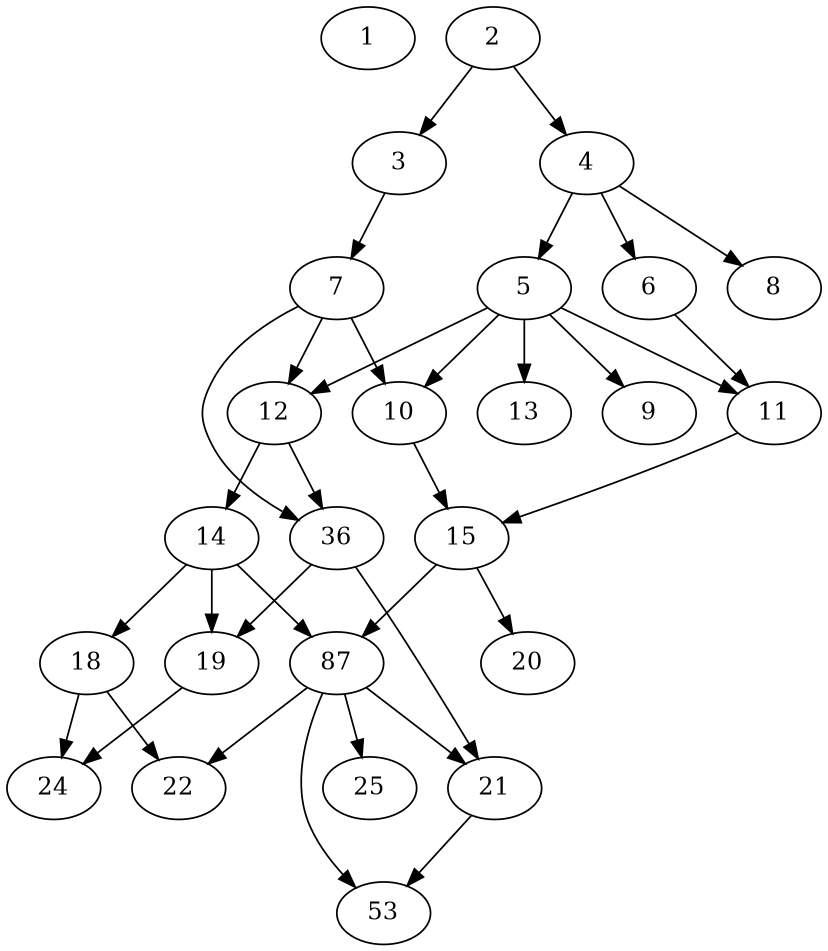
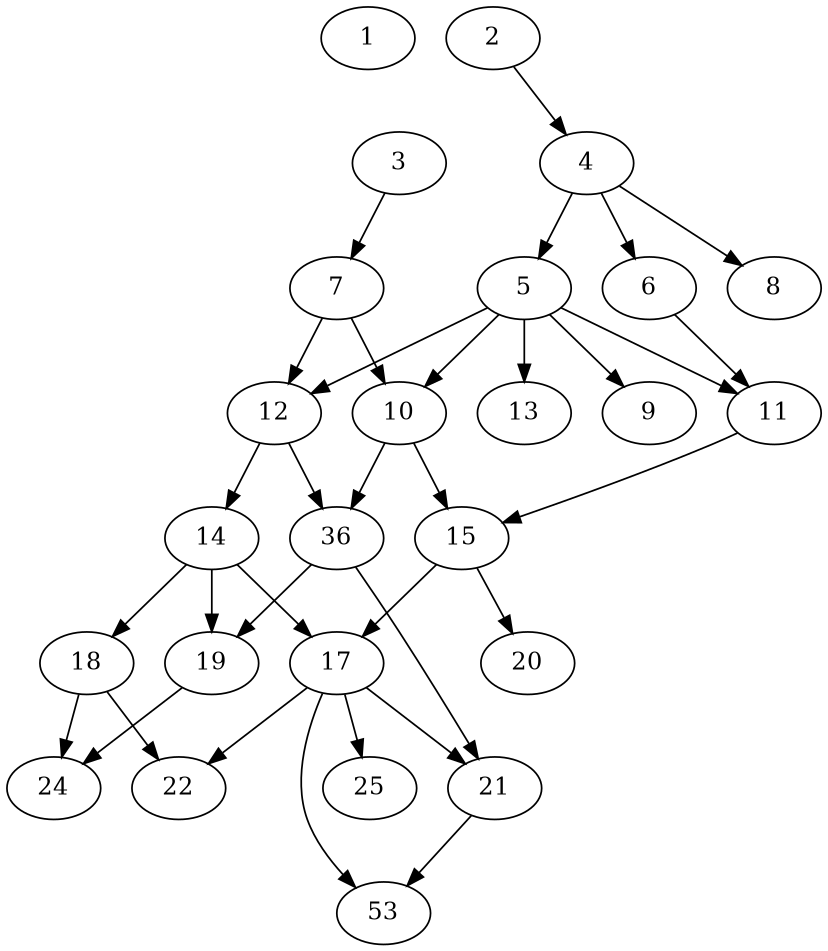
(452, 94) -> none
(203, 404) -> (372, 468)
(337, 663) -> (337, 663)
